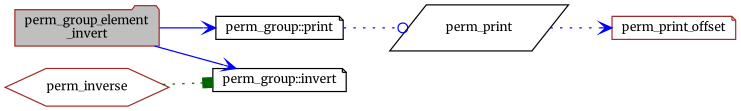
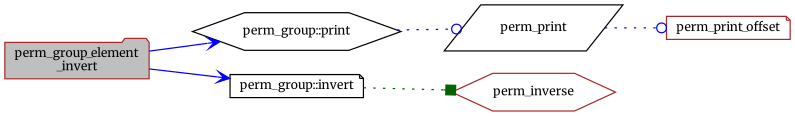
(280, 28) -> (297, 32)
(575, 28) -> (631, 28)
(182, 84) -> (403, 89)
